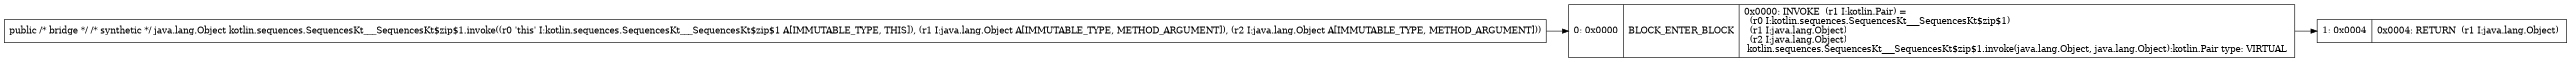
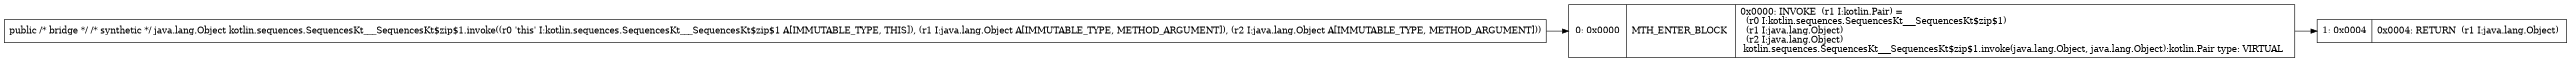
(1681, 31) -> (1679, 31)
